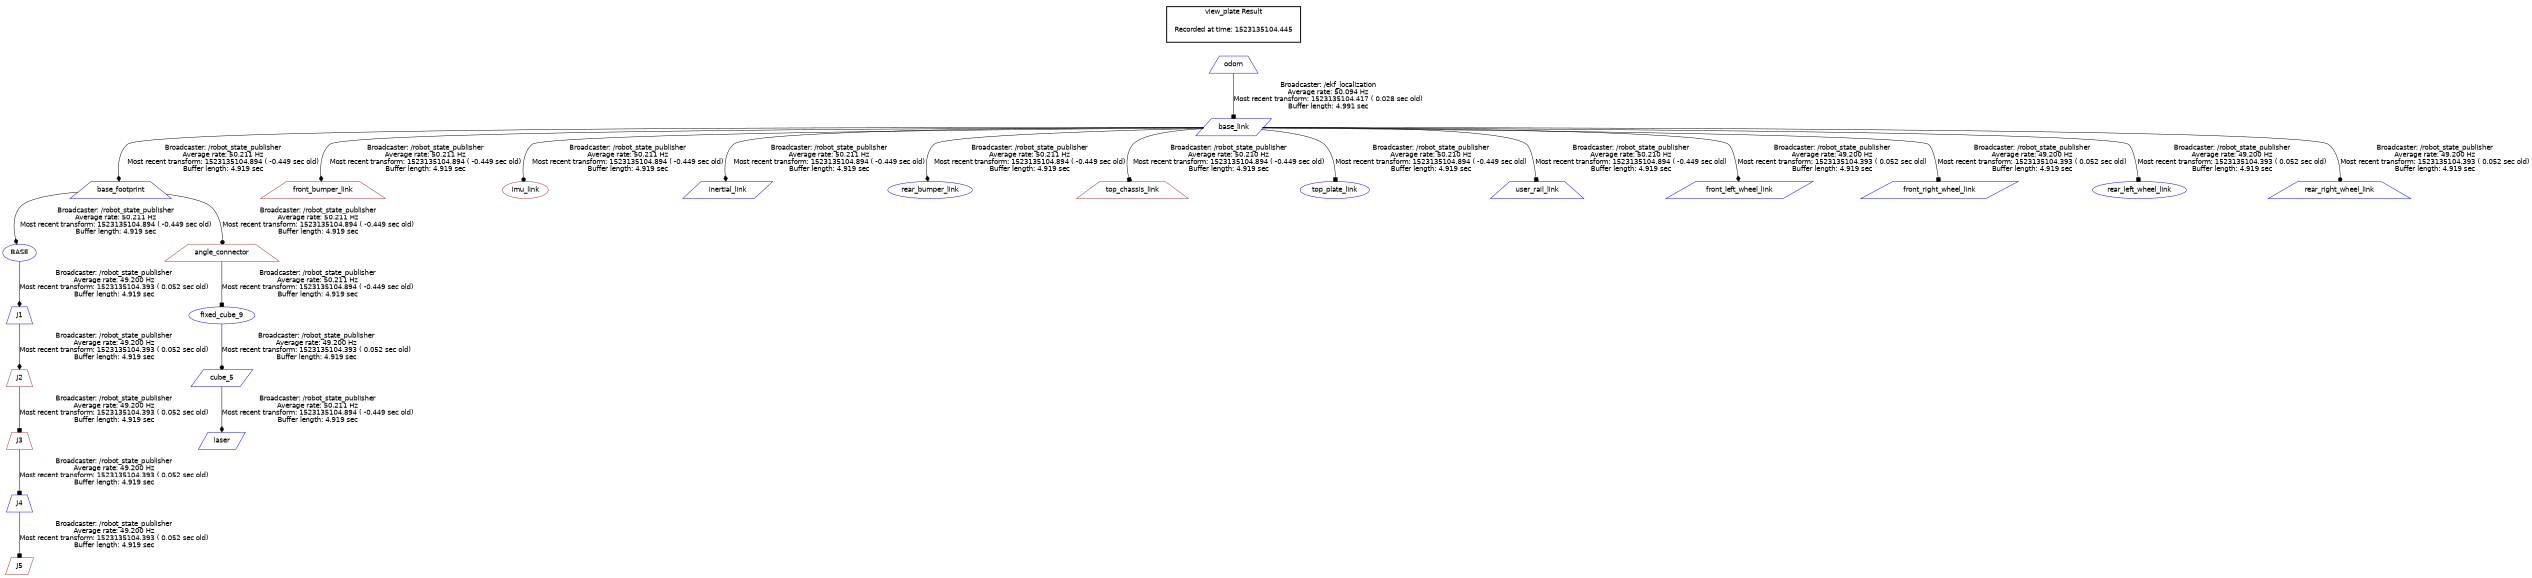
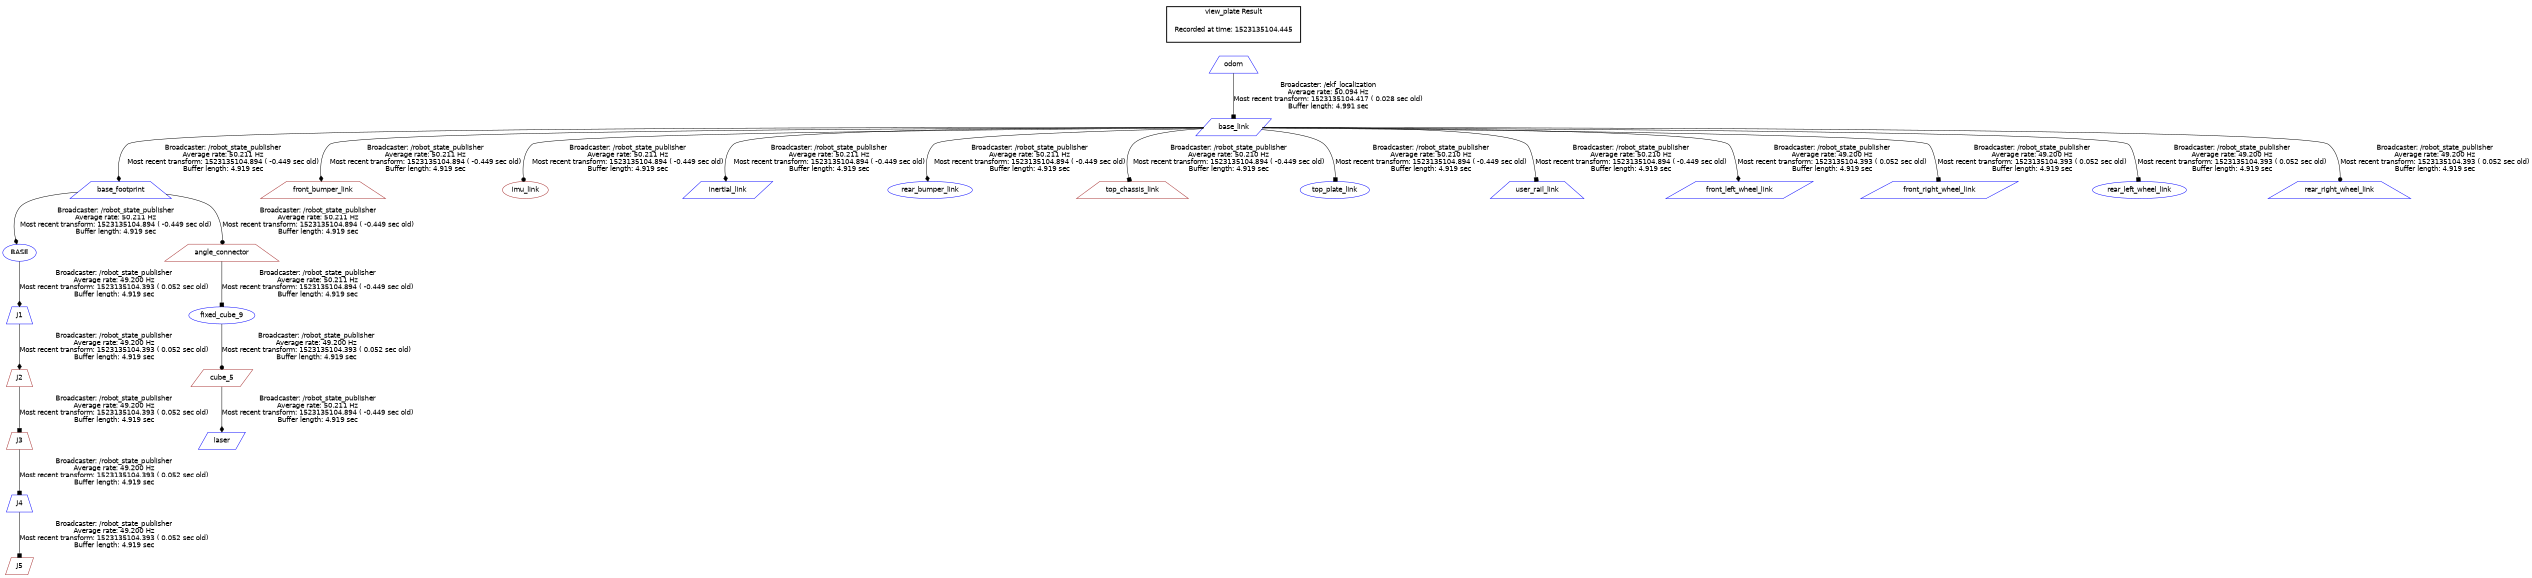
(222, 378) -> (222, 378)
